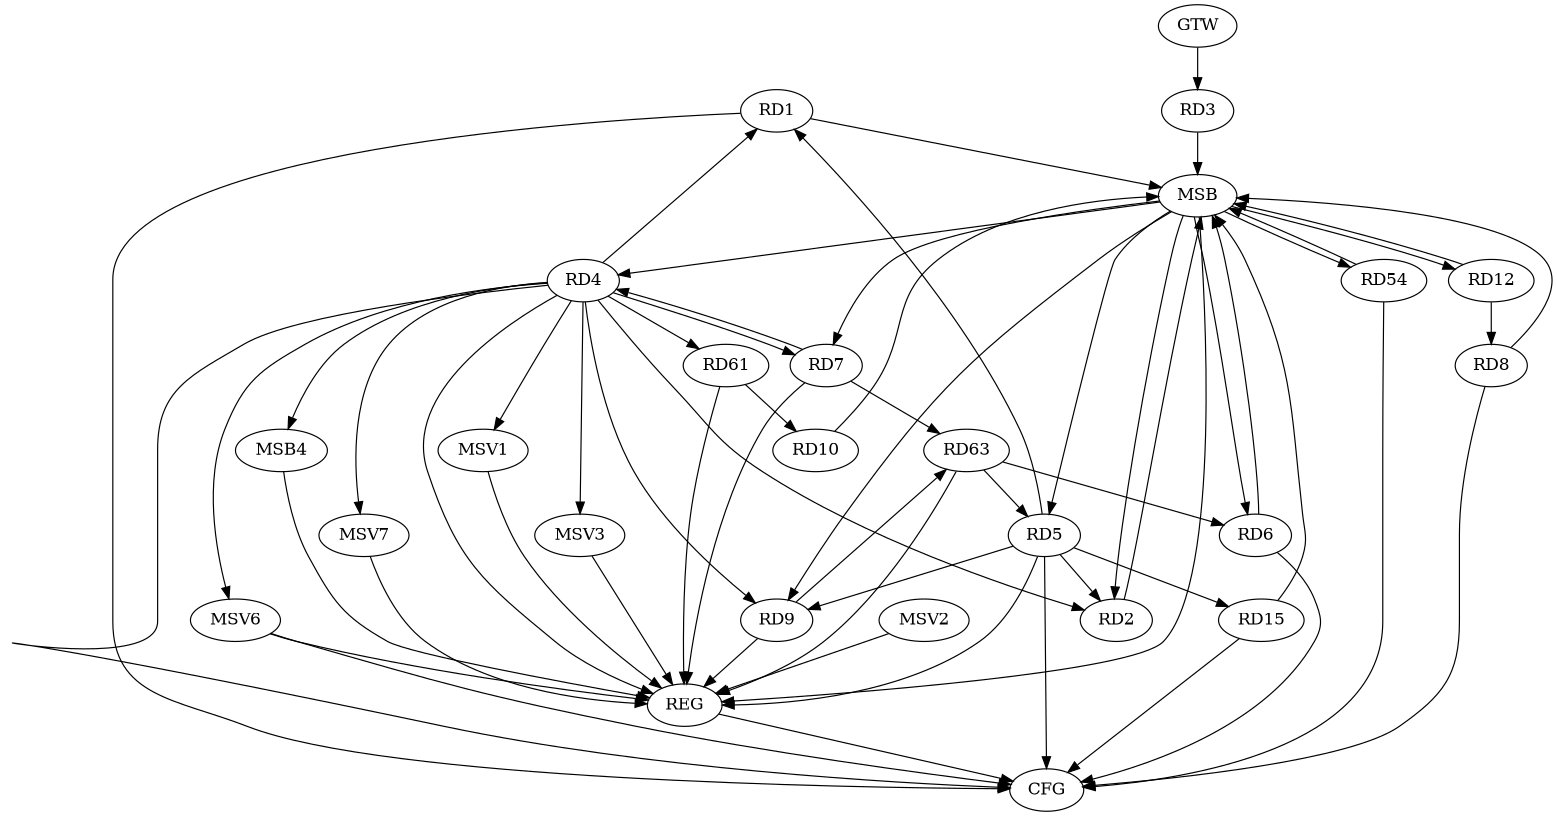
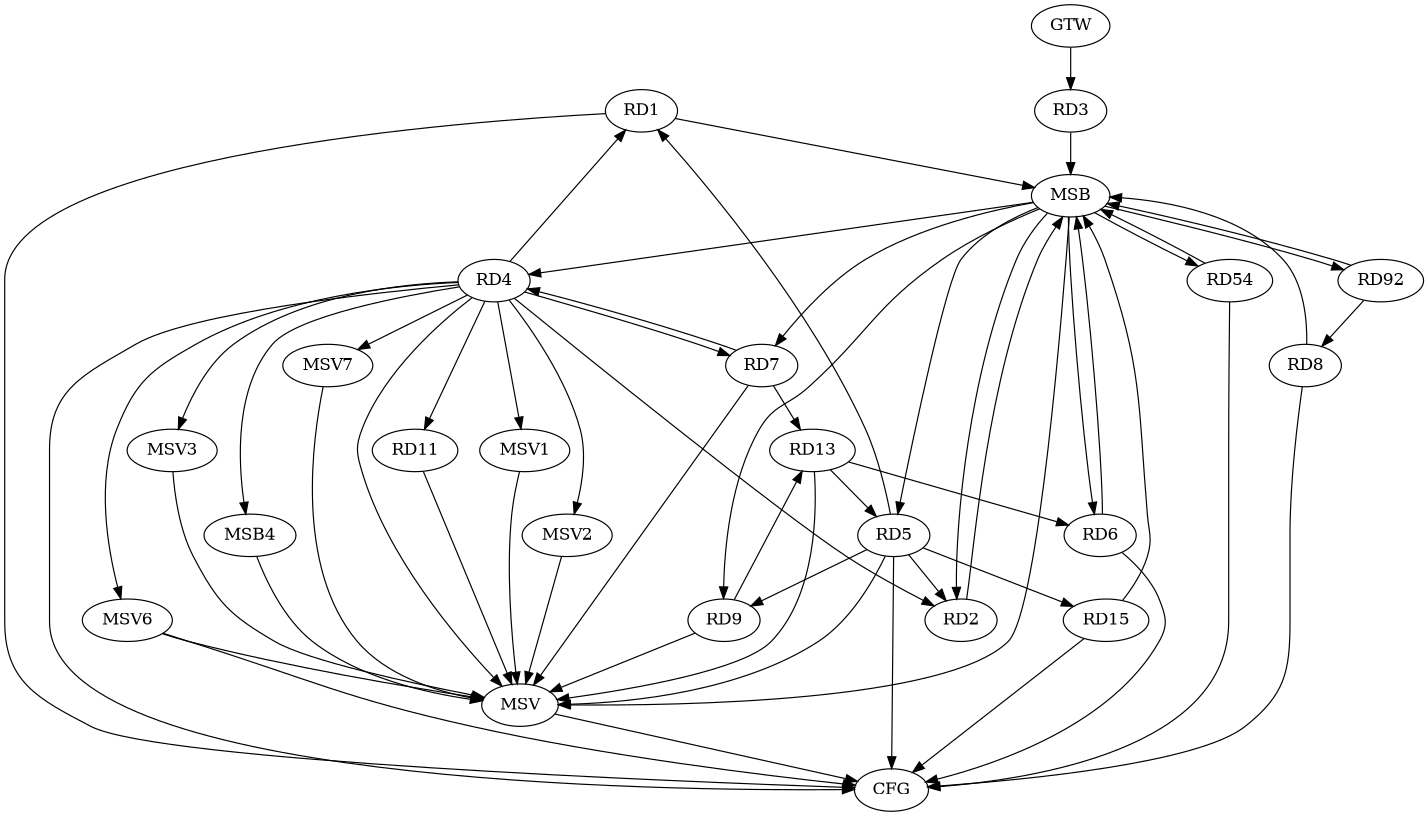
(1491, 281) -> (1381, 281)
(726, 366) -> (415, 450)
(816, 450) -> none
(967, 450) -> (812, 450)
(632, 467) -> (568, 395)
(685, 705) -> (520, 705)
